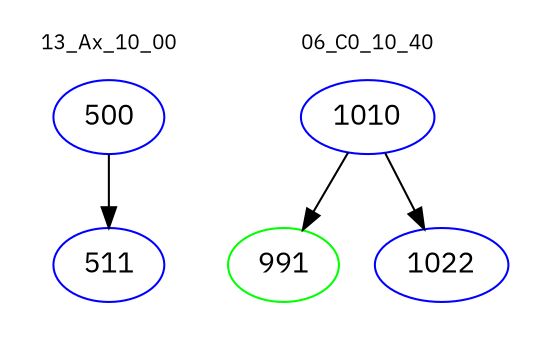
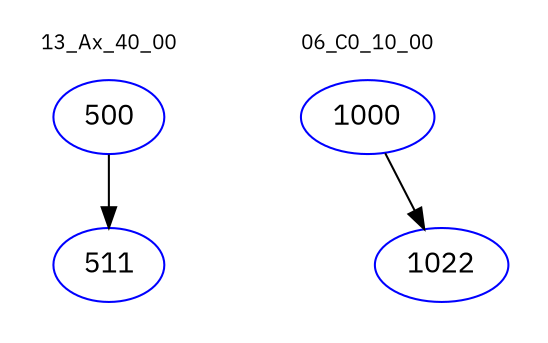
(110, 44) -> (110, 44)
(368, 44) -> (368, 44)
(368, 117) -> (368, 117)
(283, 265) -> none
